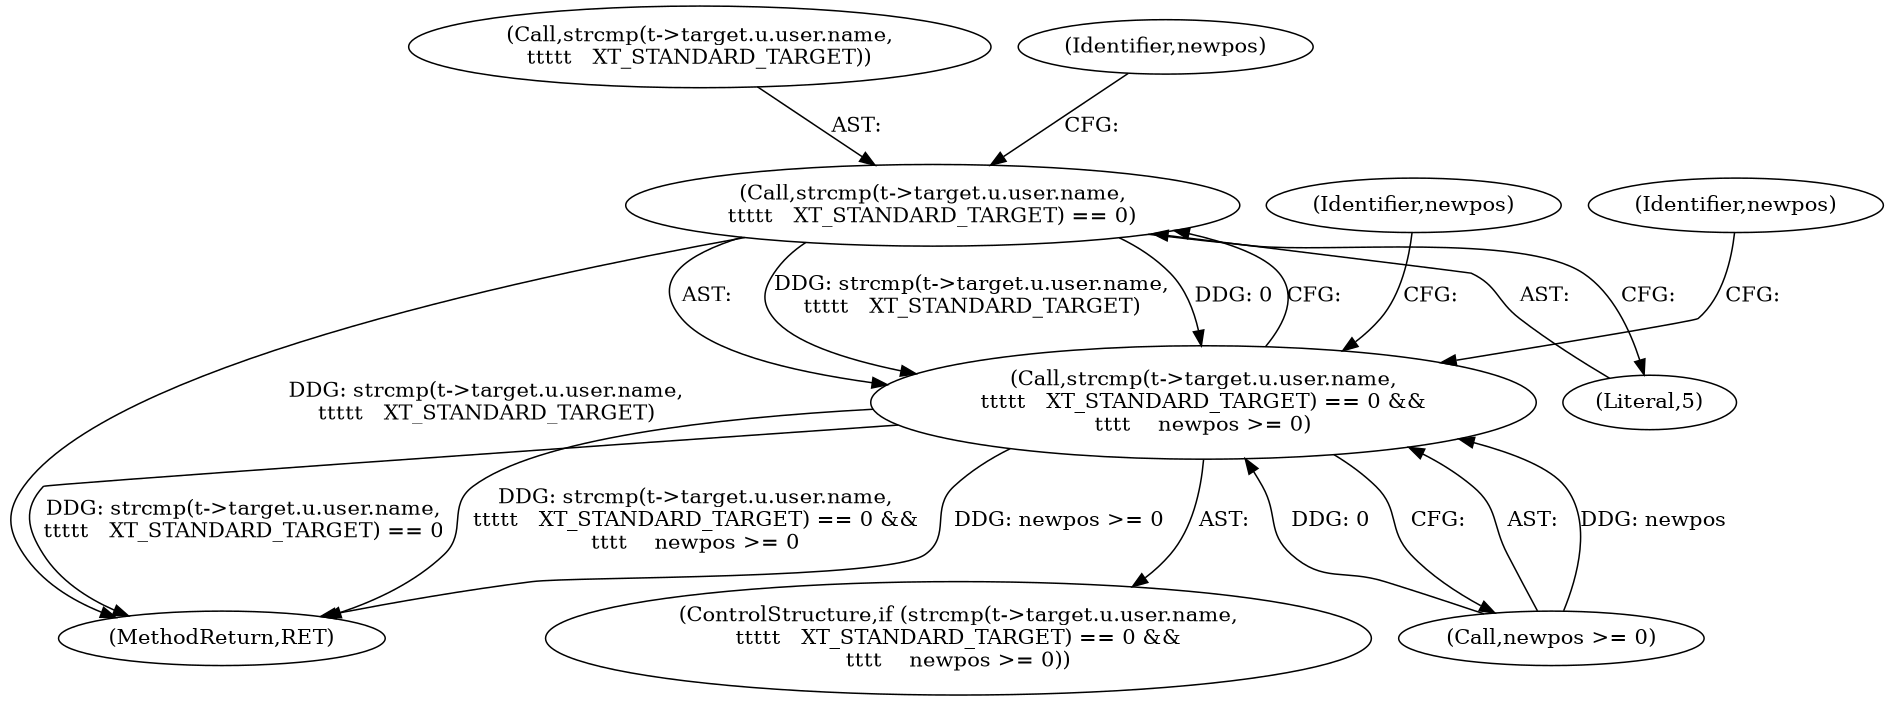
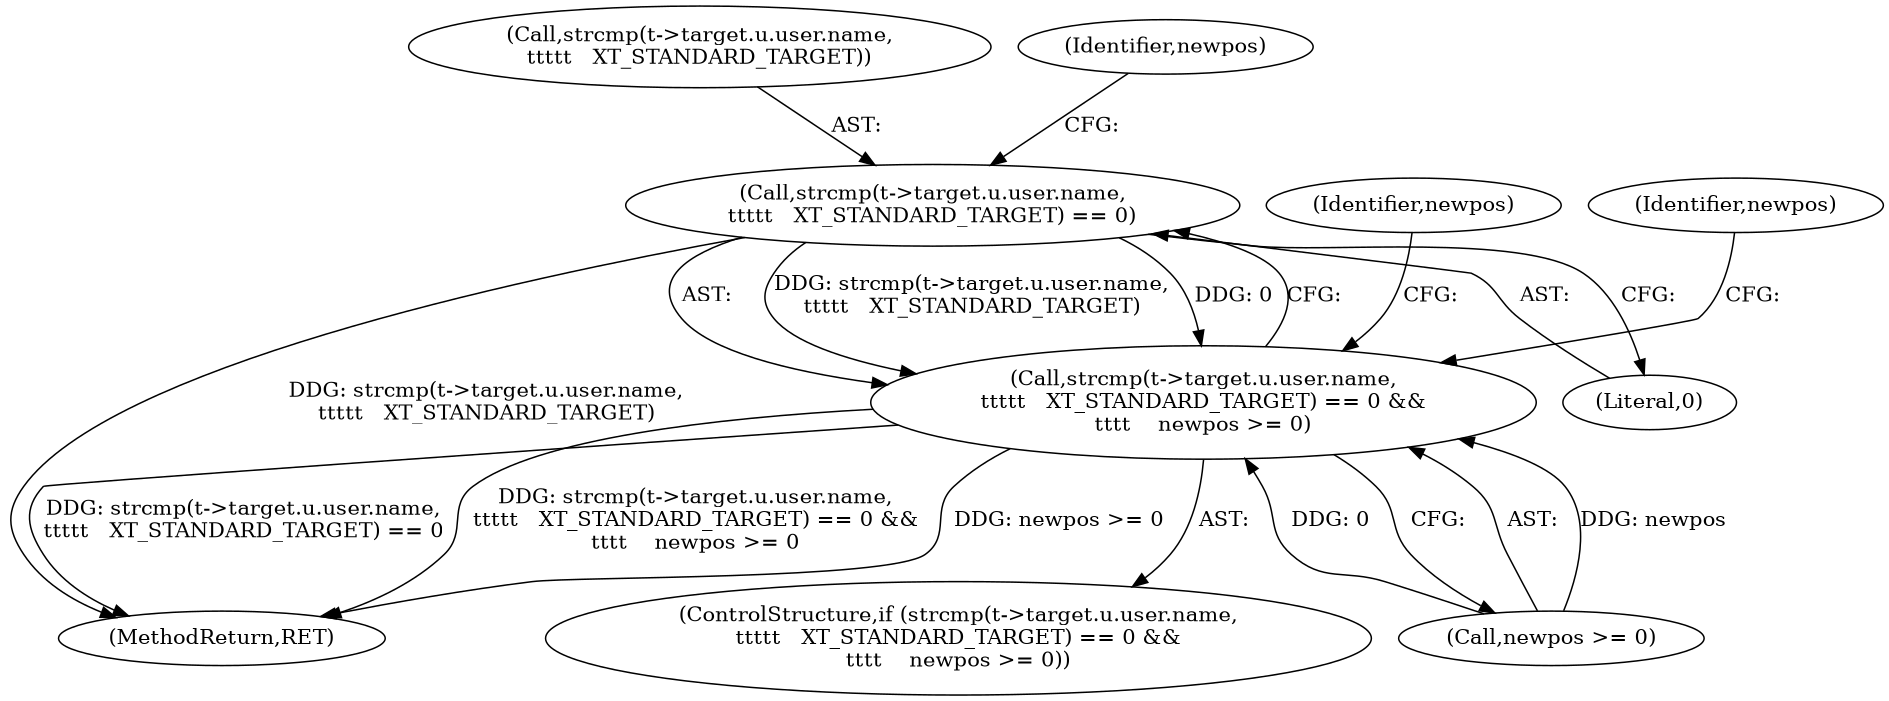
(1650, 402) -> (1650, 402)
